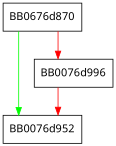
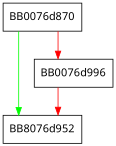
(42, 17) -> (42, 17)
(42, 129) -> (42, 129)
